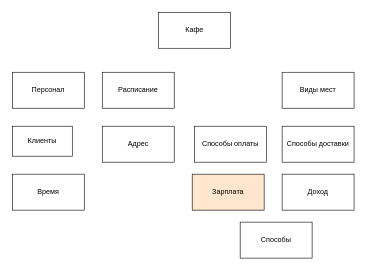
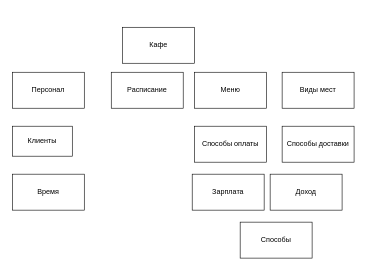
(195, 30) -> (159, 45)
(138, 90) -> (147, 90)
none -> (231, 90)
(138, 144) -> none
(228, 192) -> (228, 192)
(318, 192) -> (306, 192)
